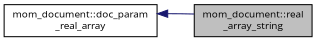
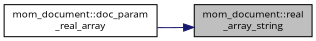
(181, 14) -> (170, 28)
